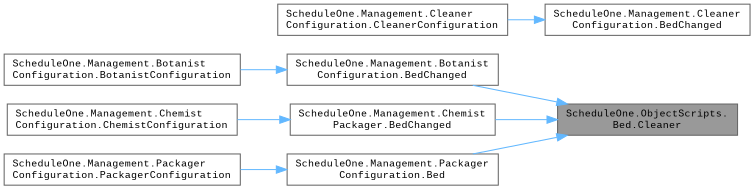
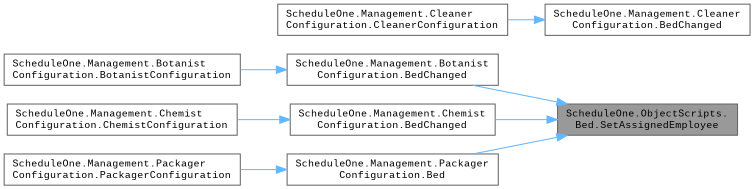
(393, 120) -> (393, 120)
(648, 120) -> (648, 120)
